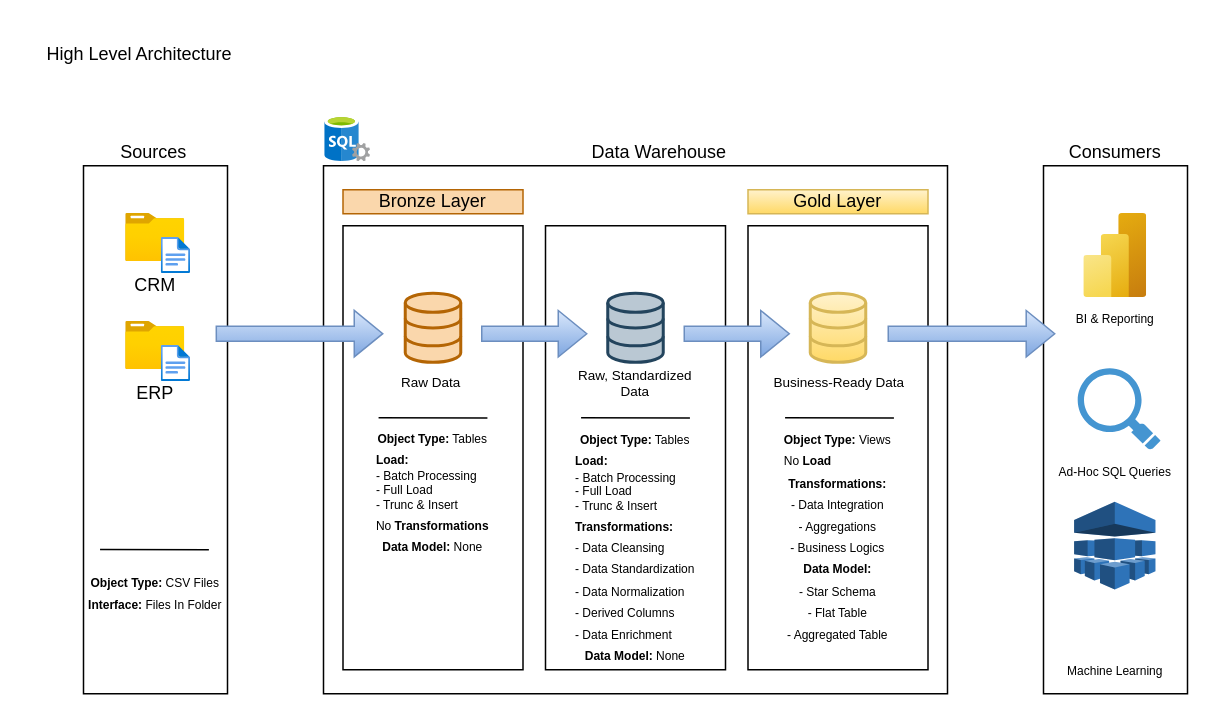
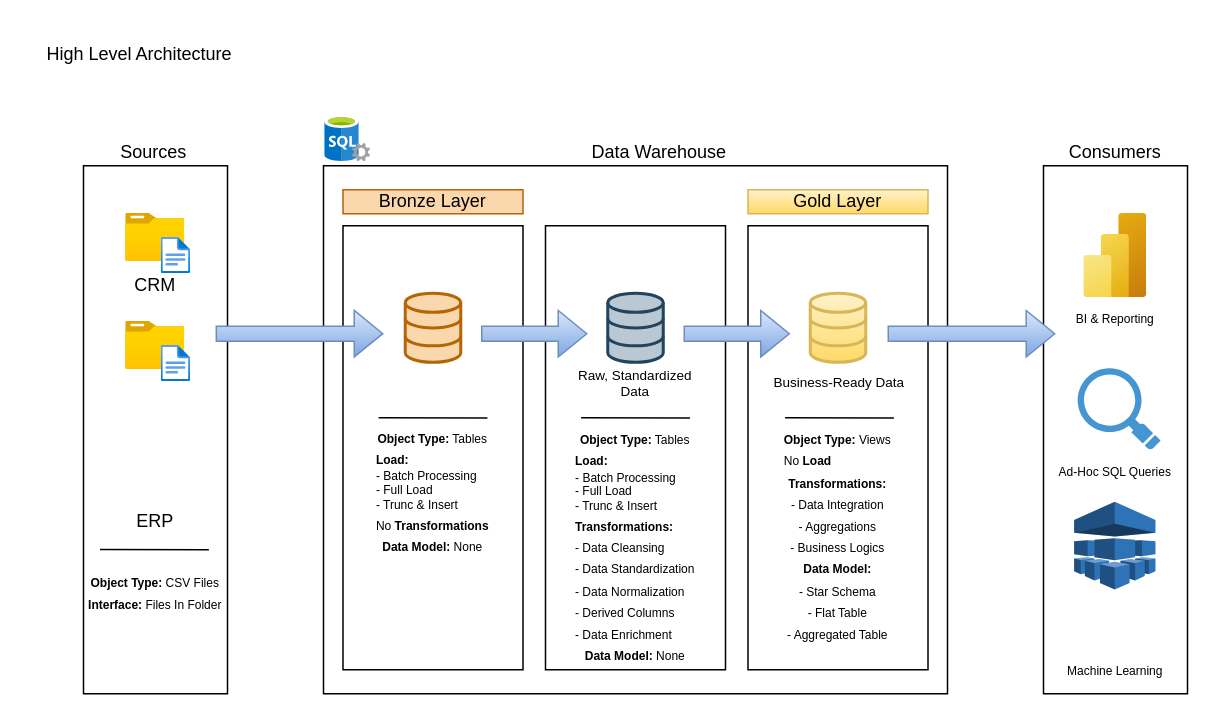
(431, 383) -> none
(155, 394) -> (155, 521)
